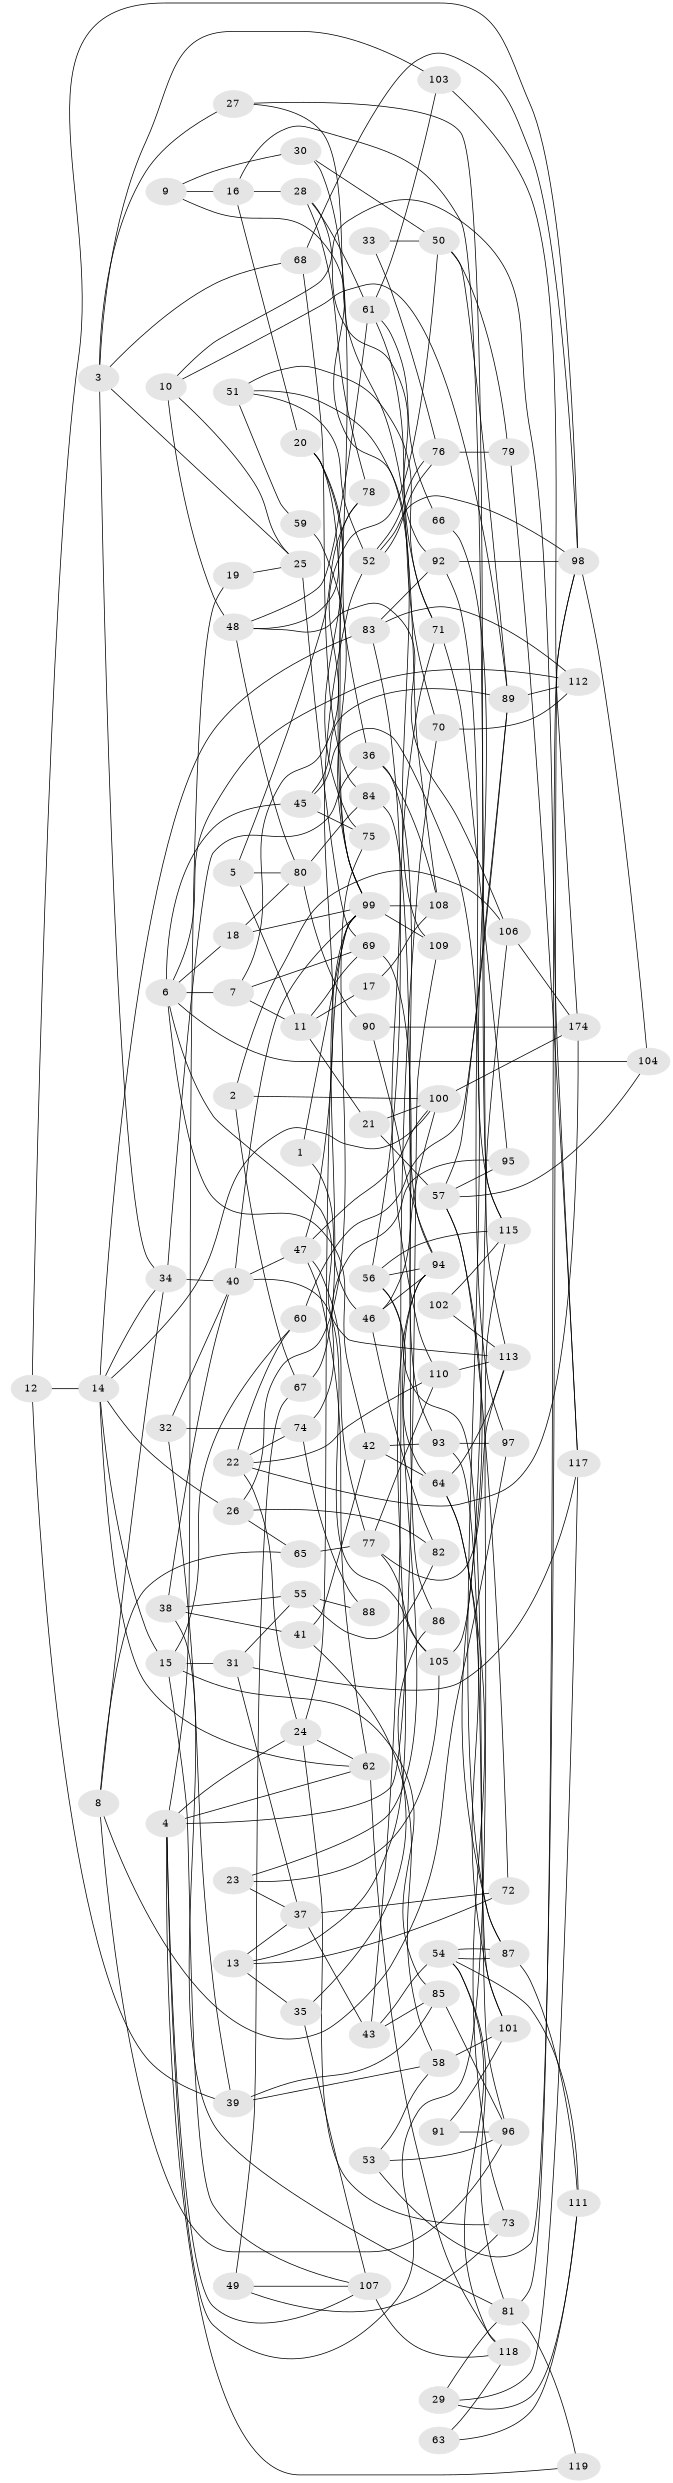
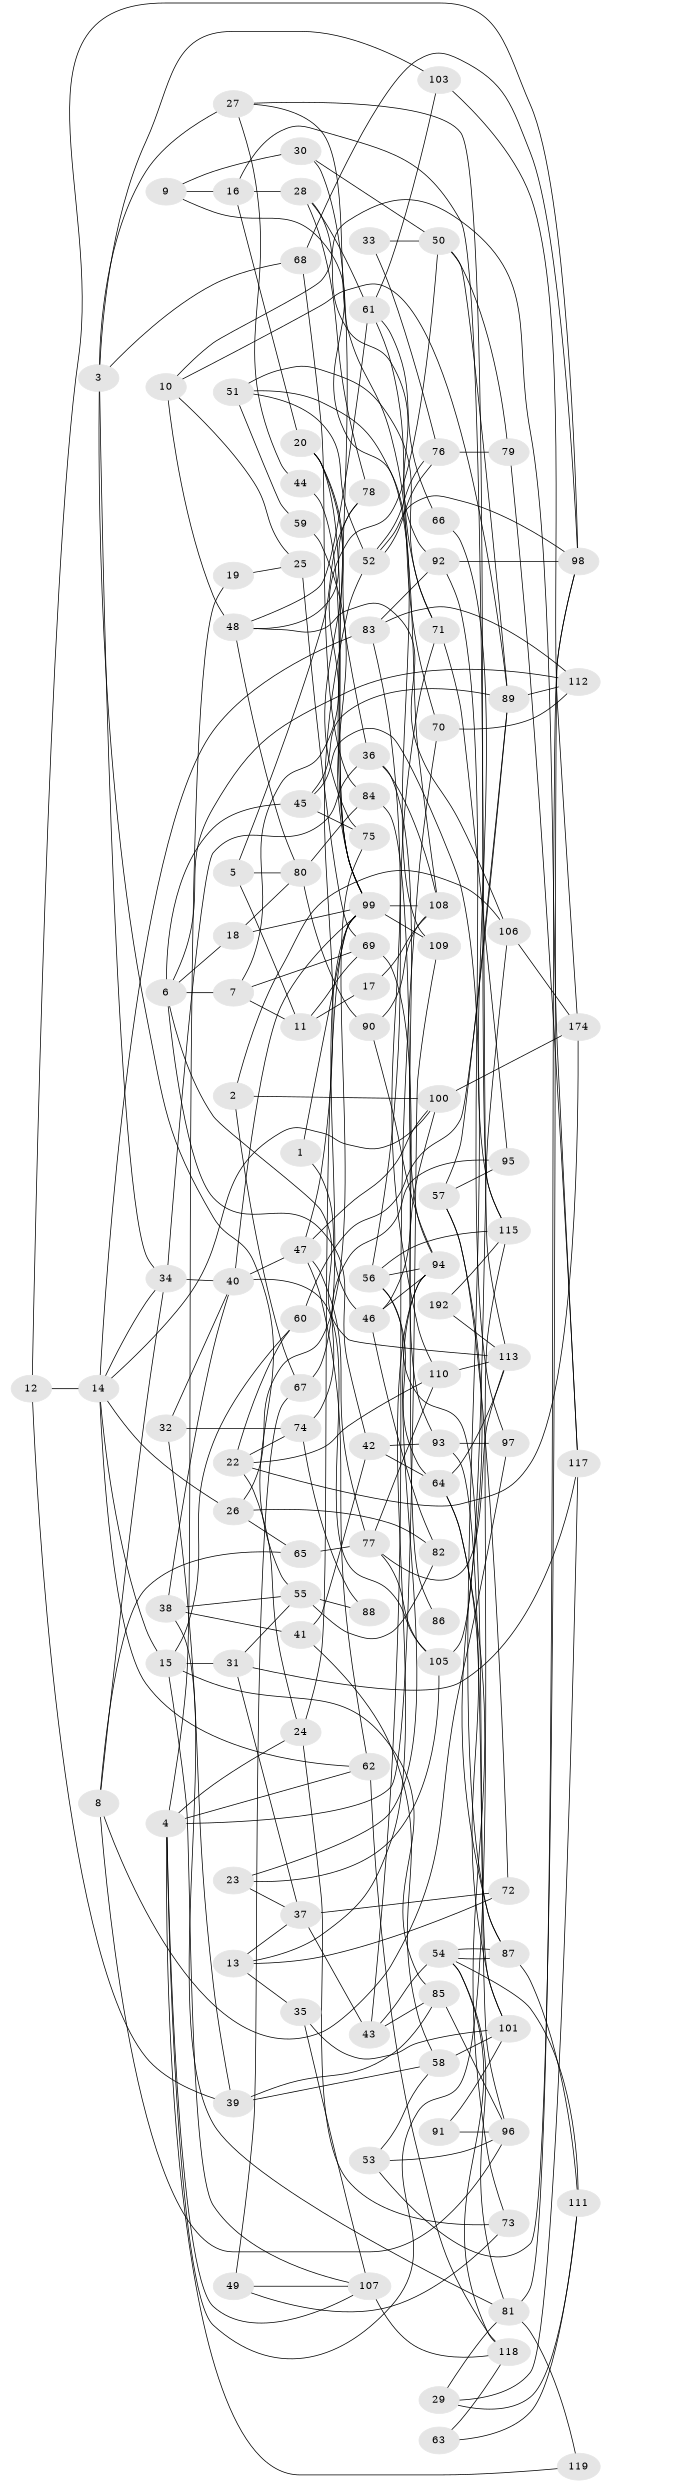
(200, 471) -> (145, 1005)
none -> (301, 484)
(469, 1027) -> (404, 967)
(648, 1062) -> none
(369, 1124) -> none
(439, 1306) -> (439, 1306)
(335, 1749) -> none
(405, 1838) -> (407, 2047)
